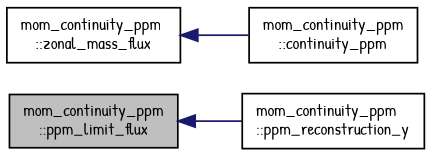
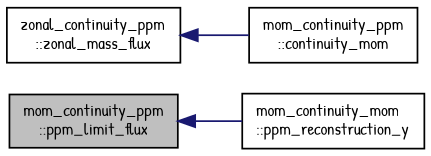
(94, 35) -> (94, 35)
(333, 35) -> (333, 35)
(333, 121) -> (333, 121)
